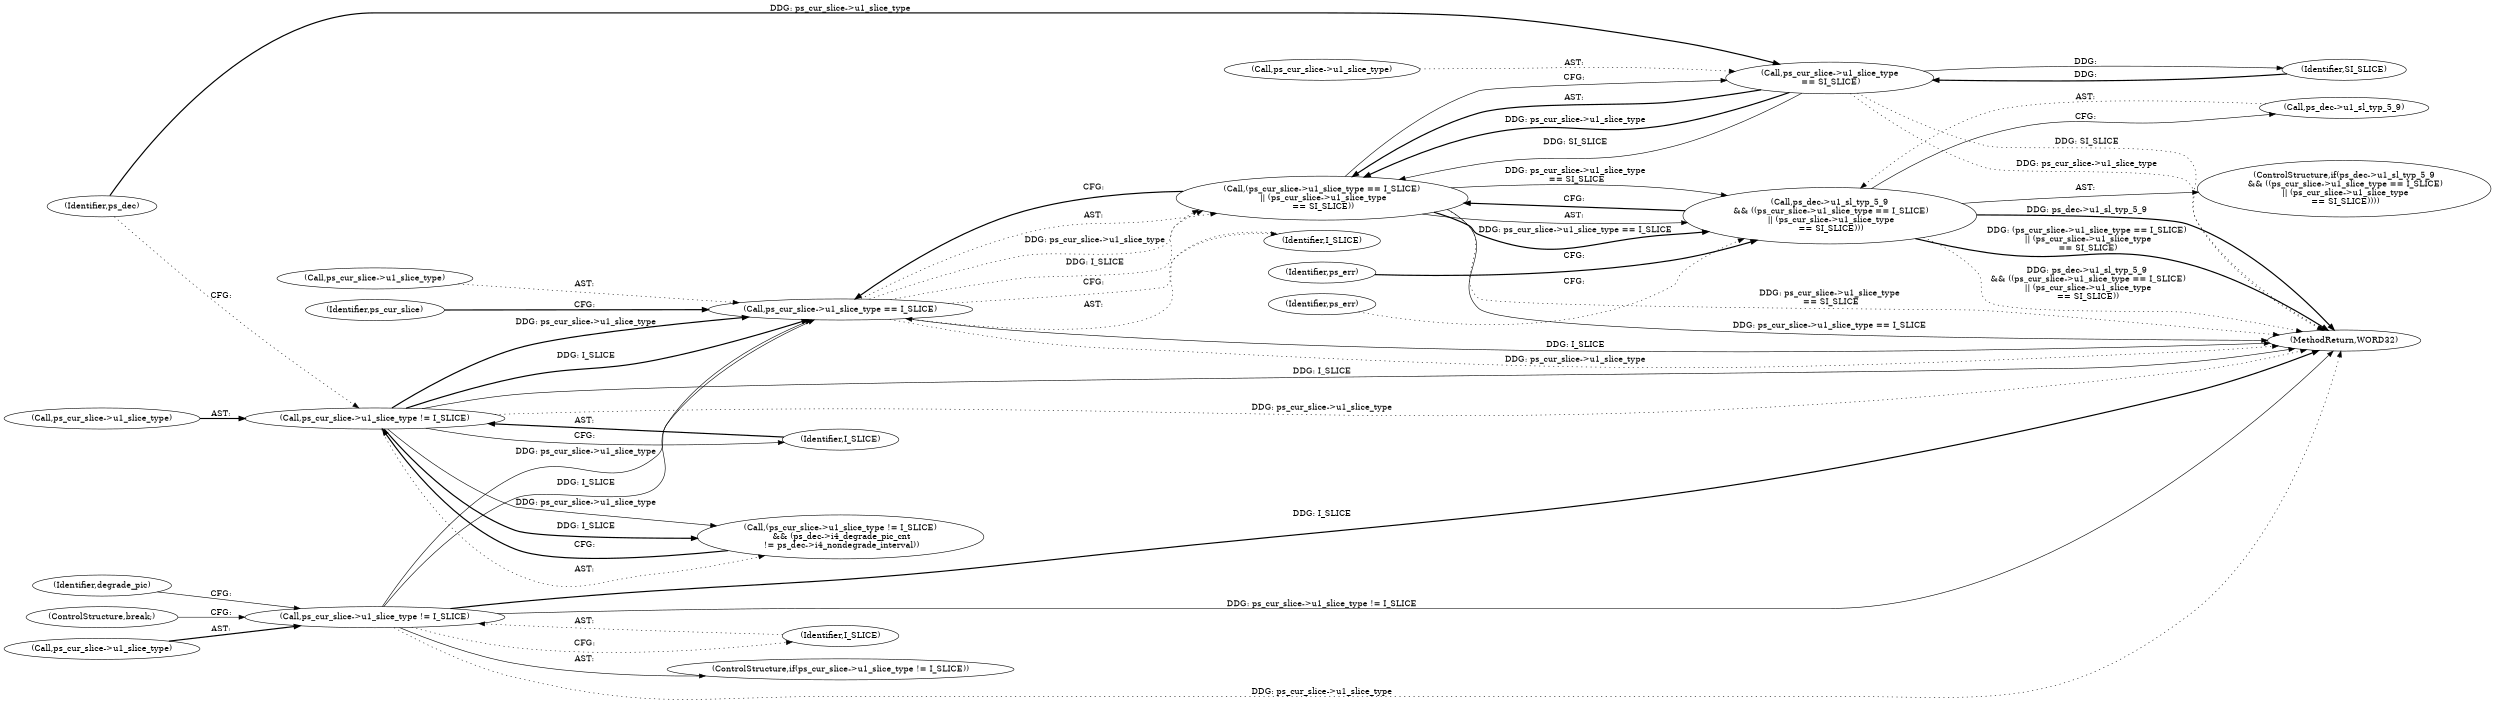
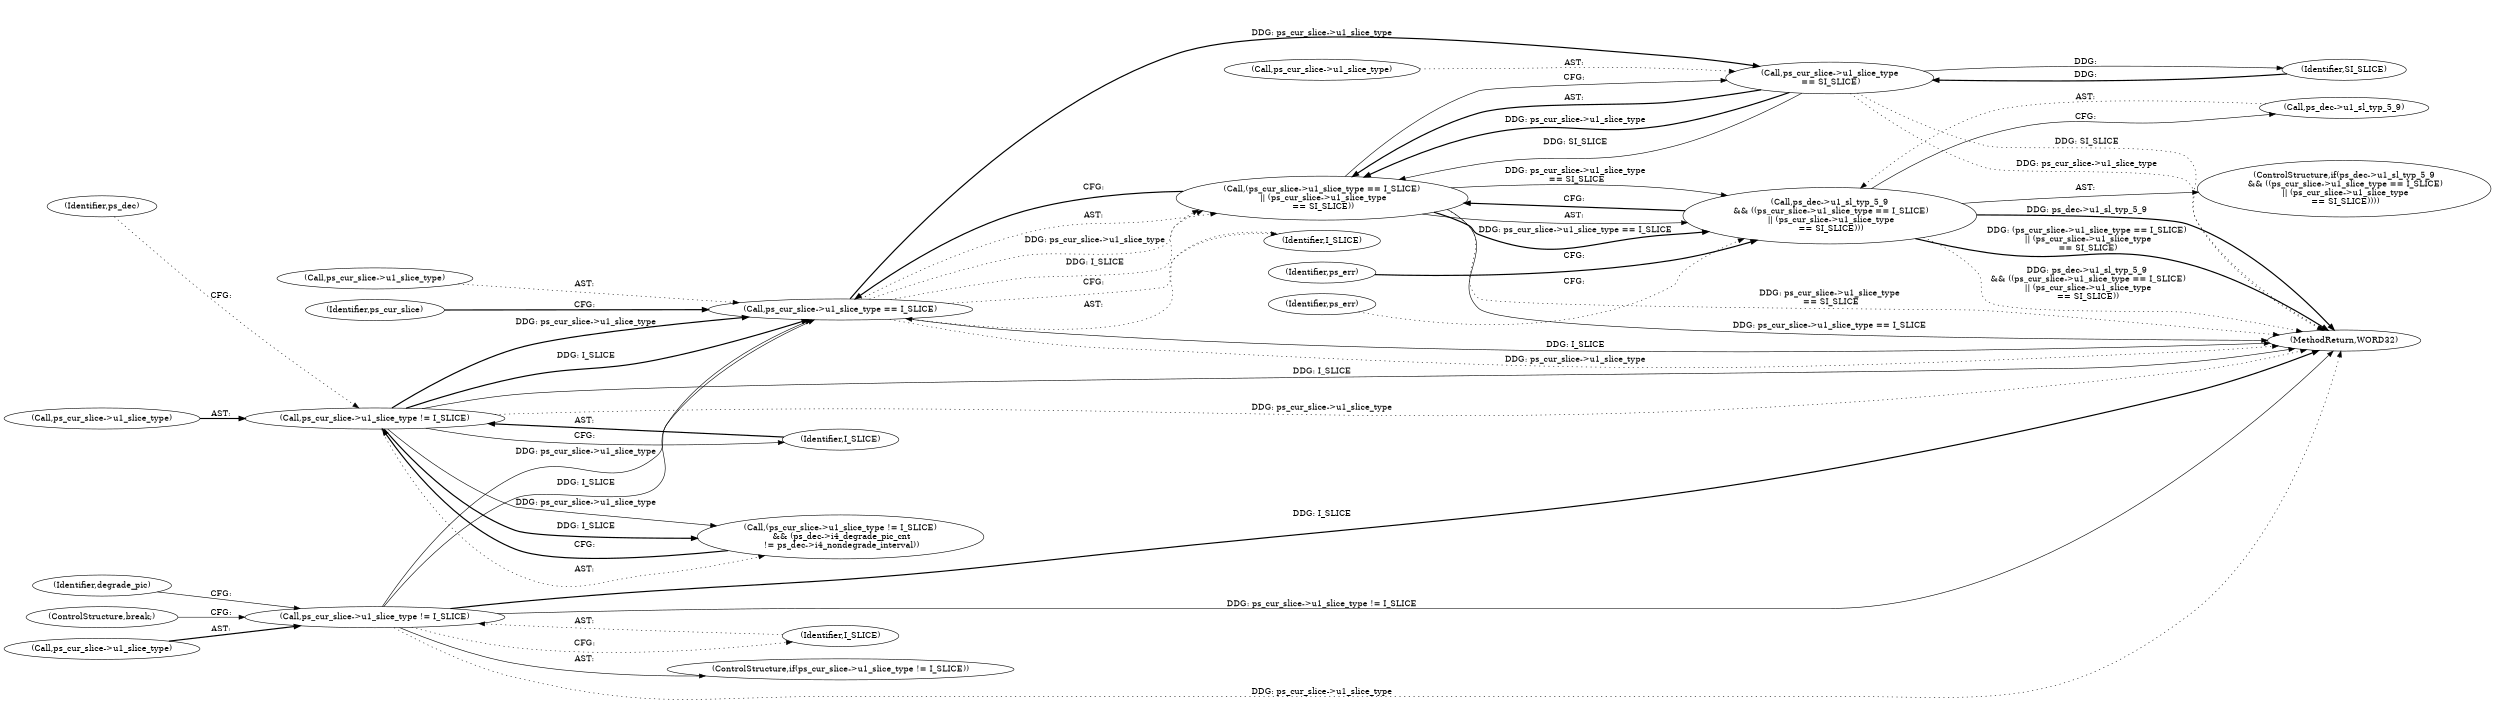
(910, 13) -> (1259, 40)
